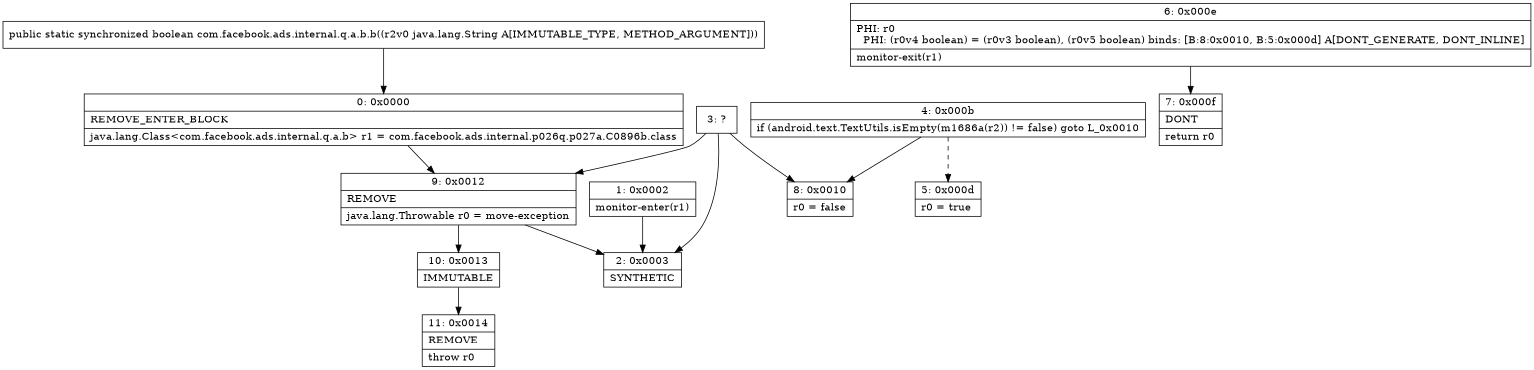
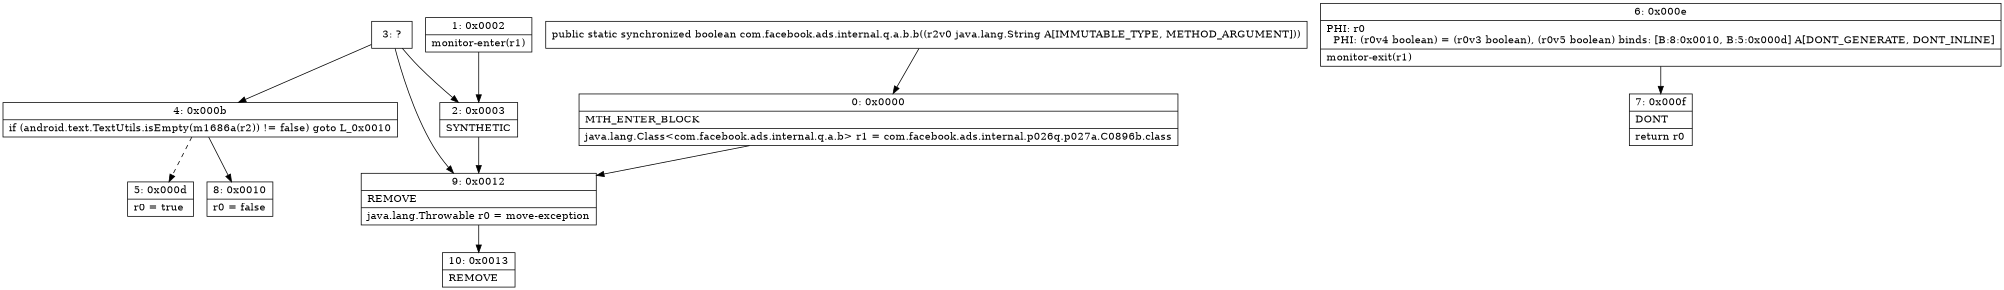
(159, 119) -> (643, 119)
(758, 156) -> (308, 72)
(561, 238) -> (479, 151)
(459, 278) -> (473, 278)
(459, 341) -> none
